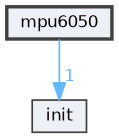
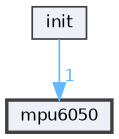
(59, 61) -> (59, 61)
